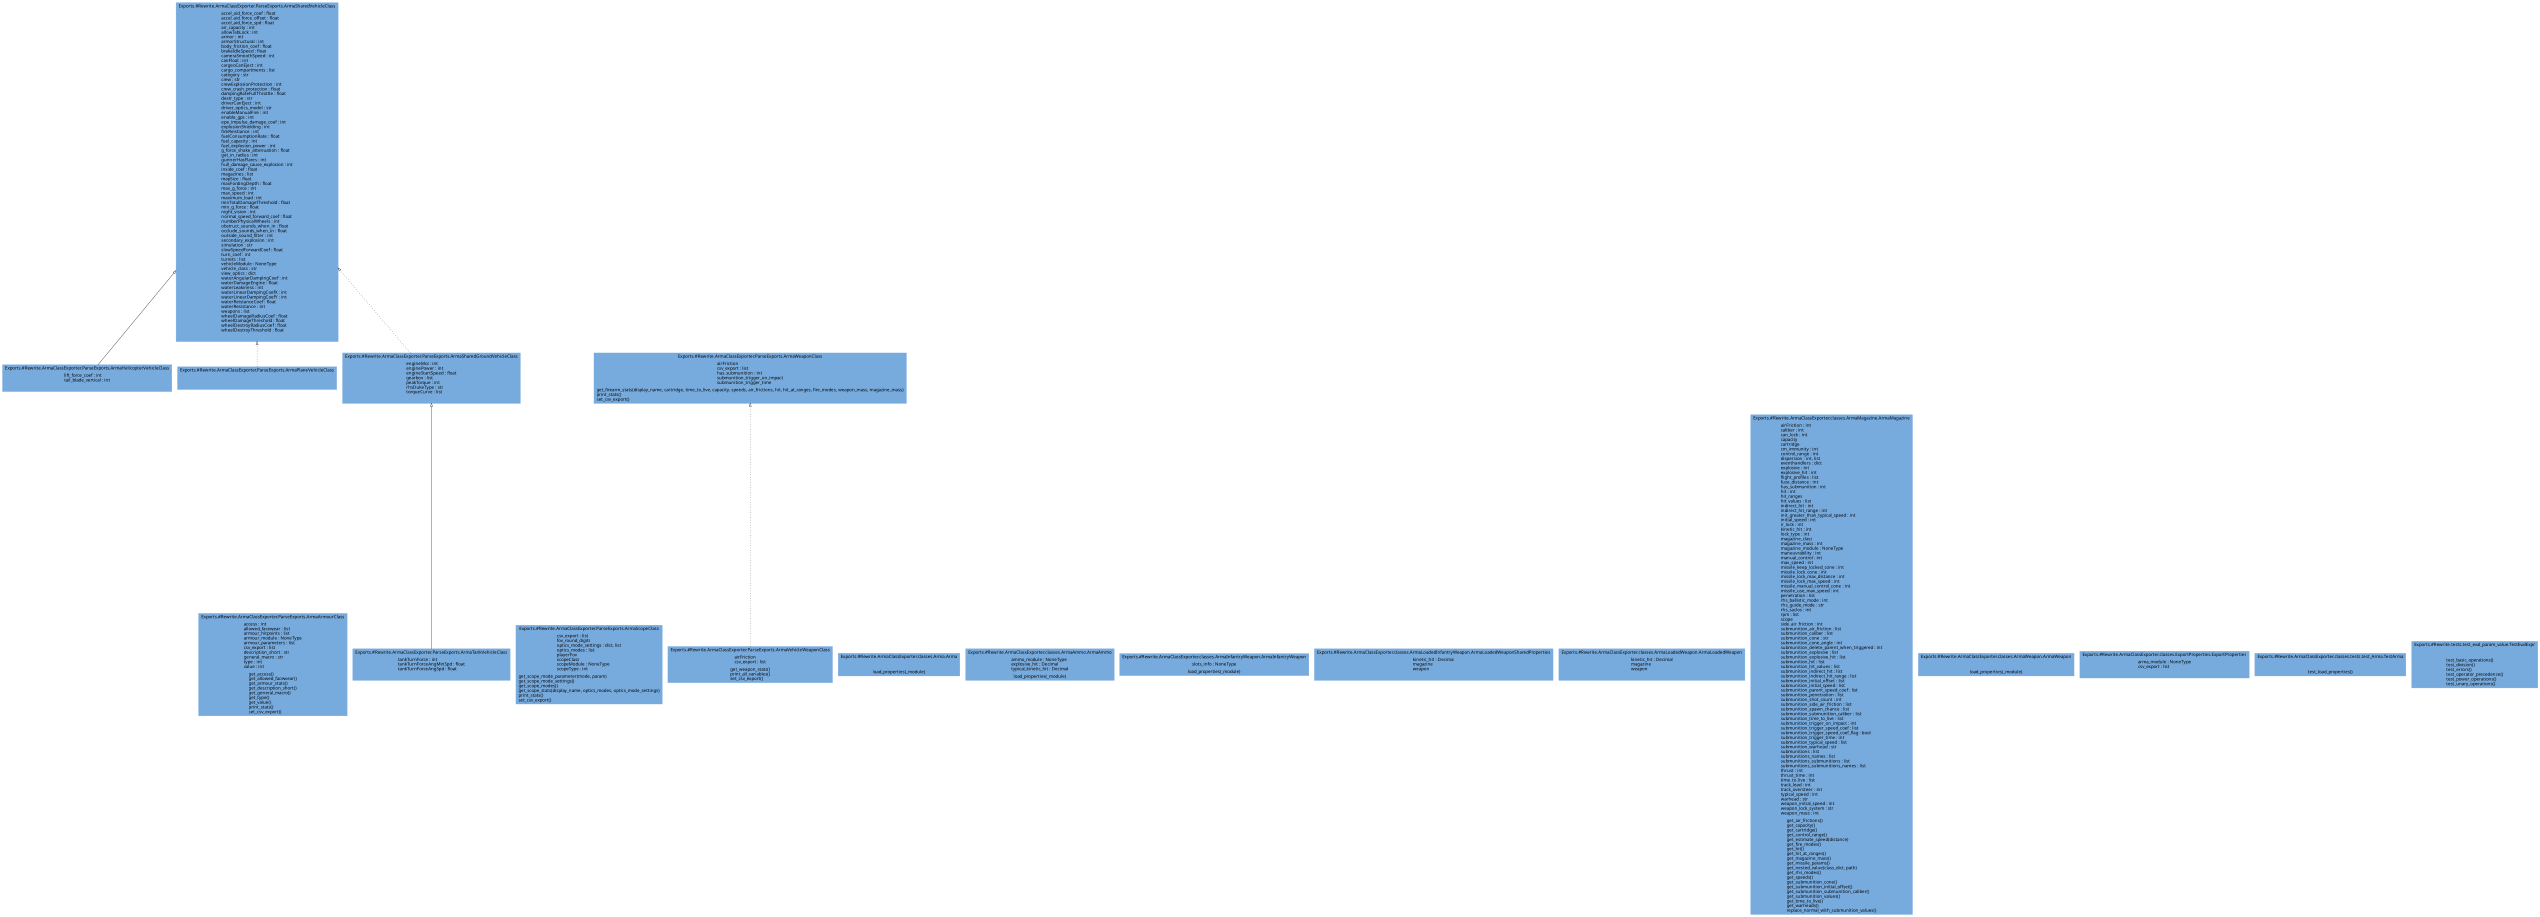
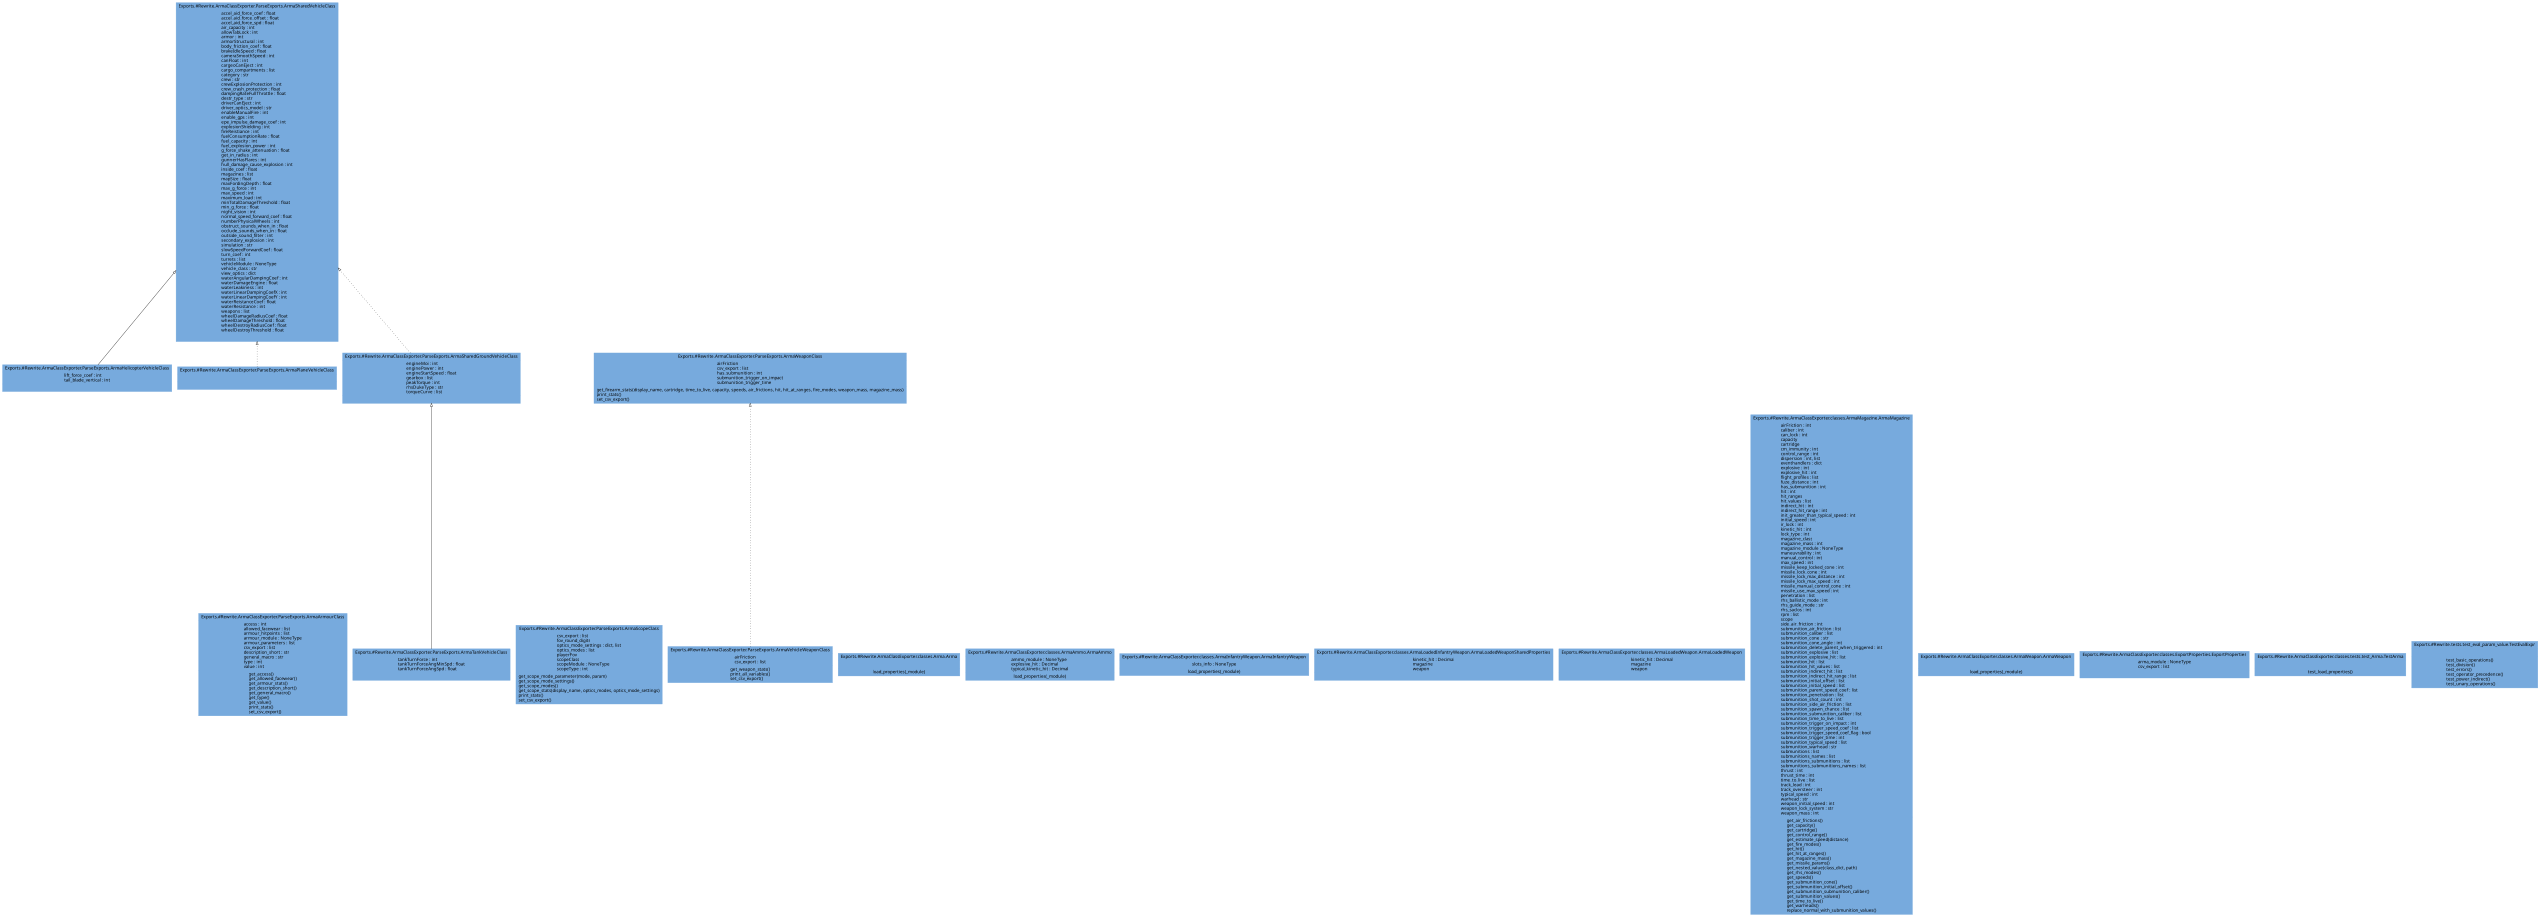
(2471, 679) -> (2468, 679)
